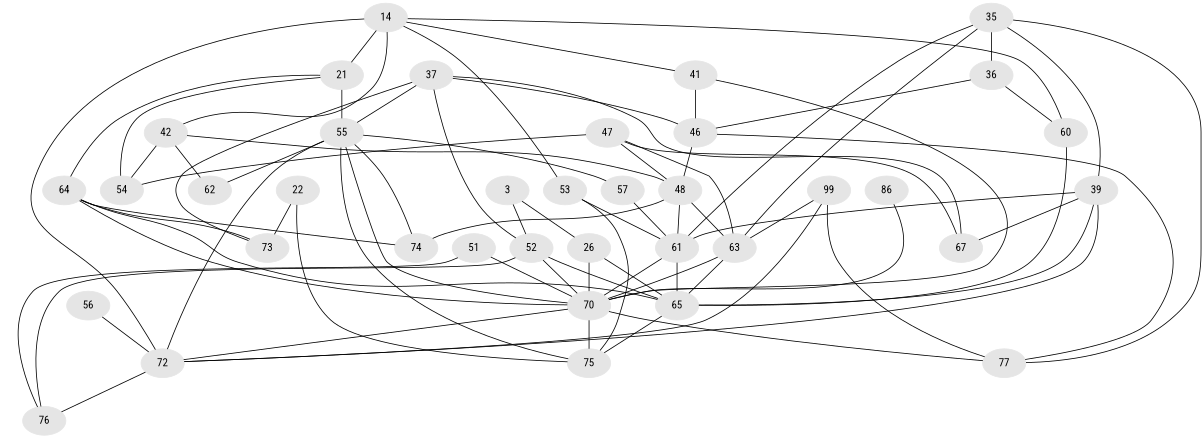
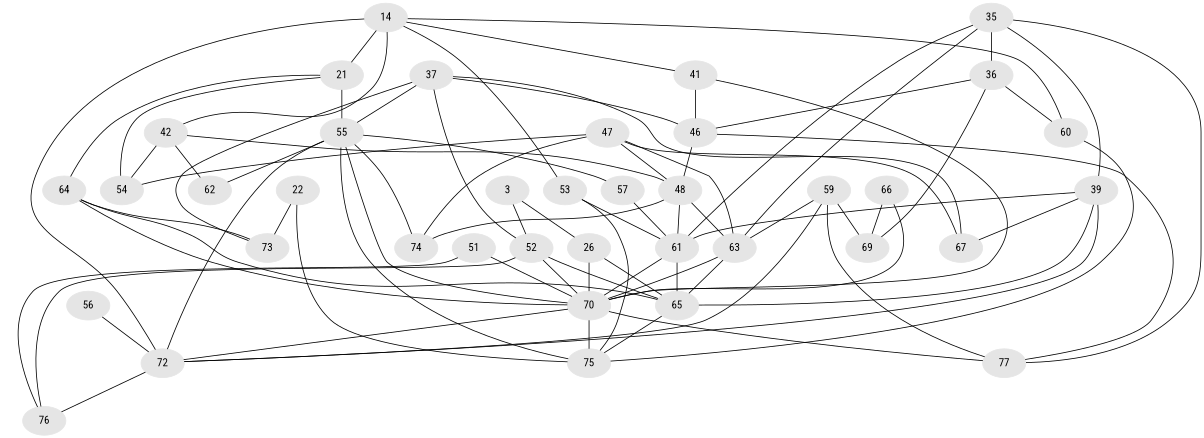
(829, 190) -> (829, 190)
(887, 190) -> (887, 190)
(237, 226) -> (494, 167)
none -> (867, 248)
(986, 282) -> (937, 321)
